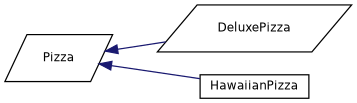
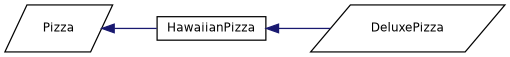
(142, 46) -> (305, 28)
